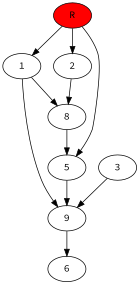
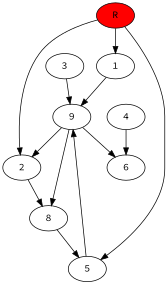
(42, 89) -> (61, 164)
none -> (126, 117)
none -> (49, 140)
